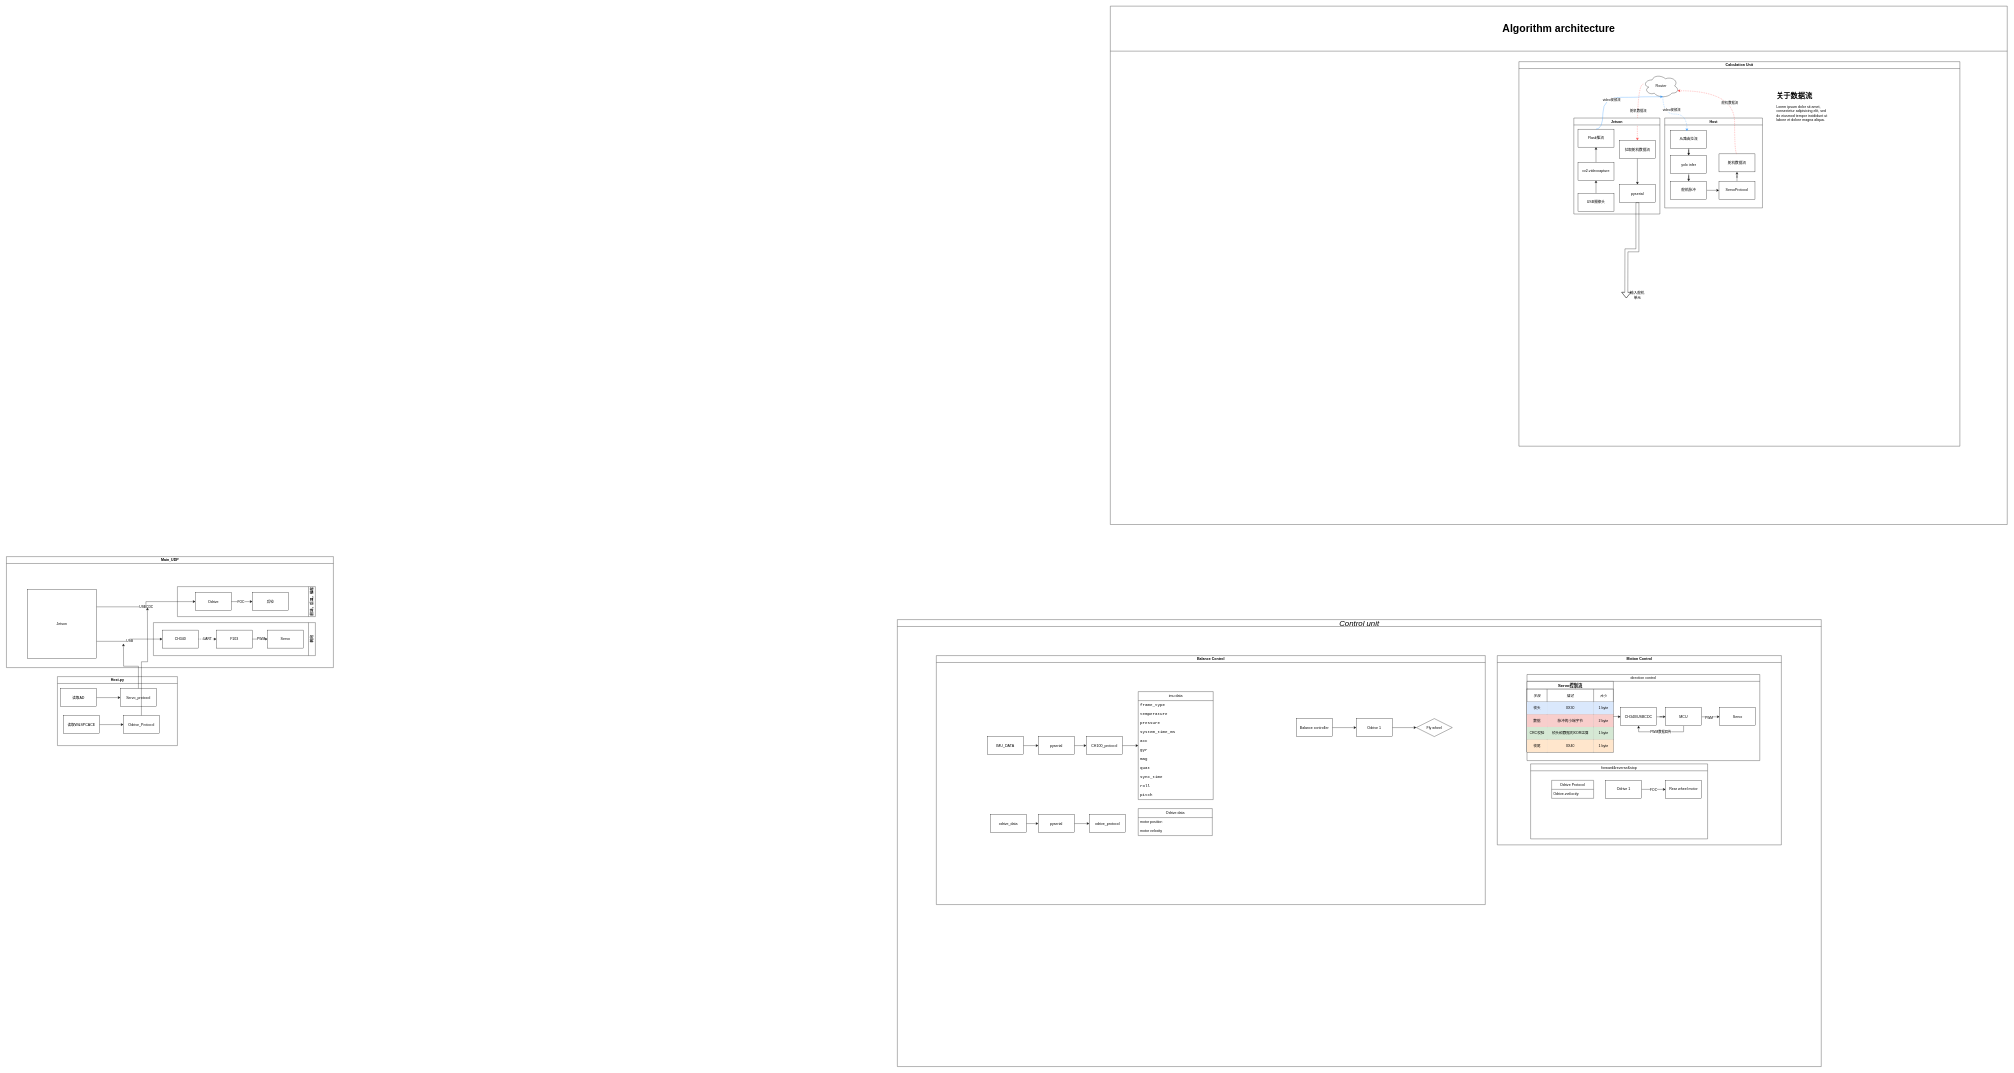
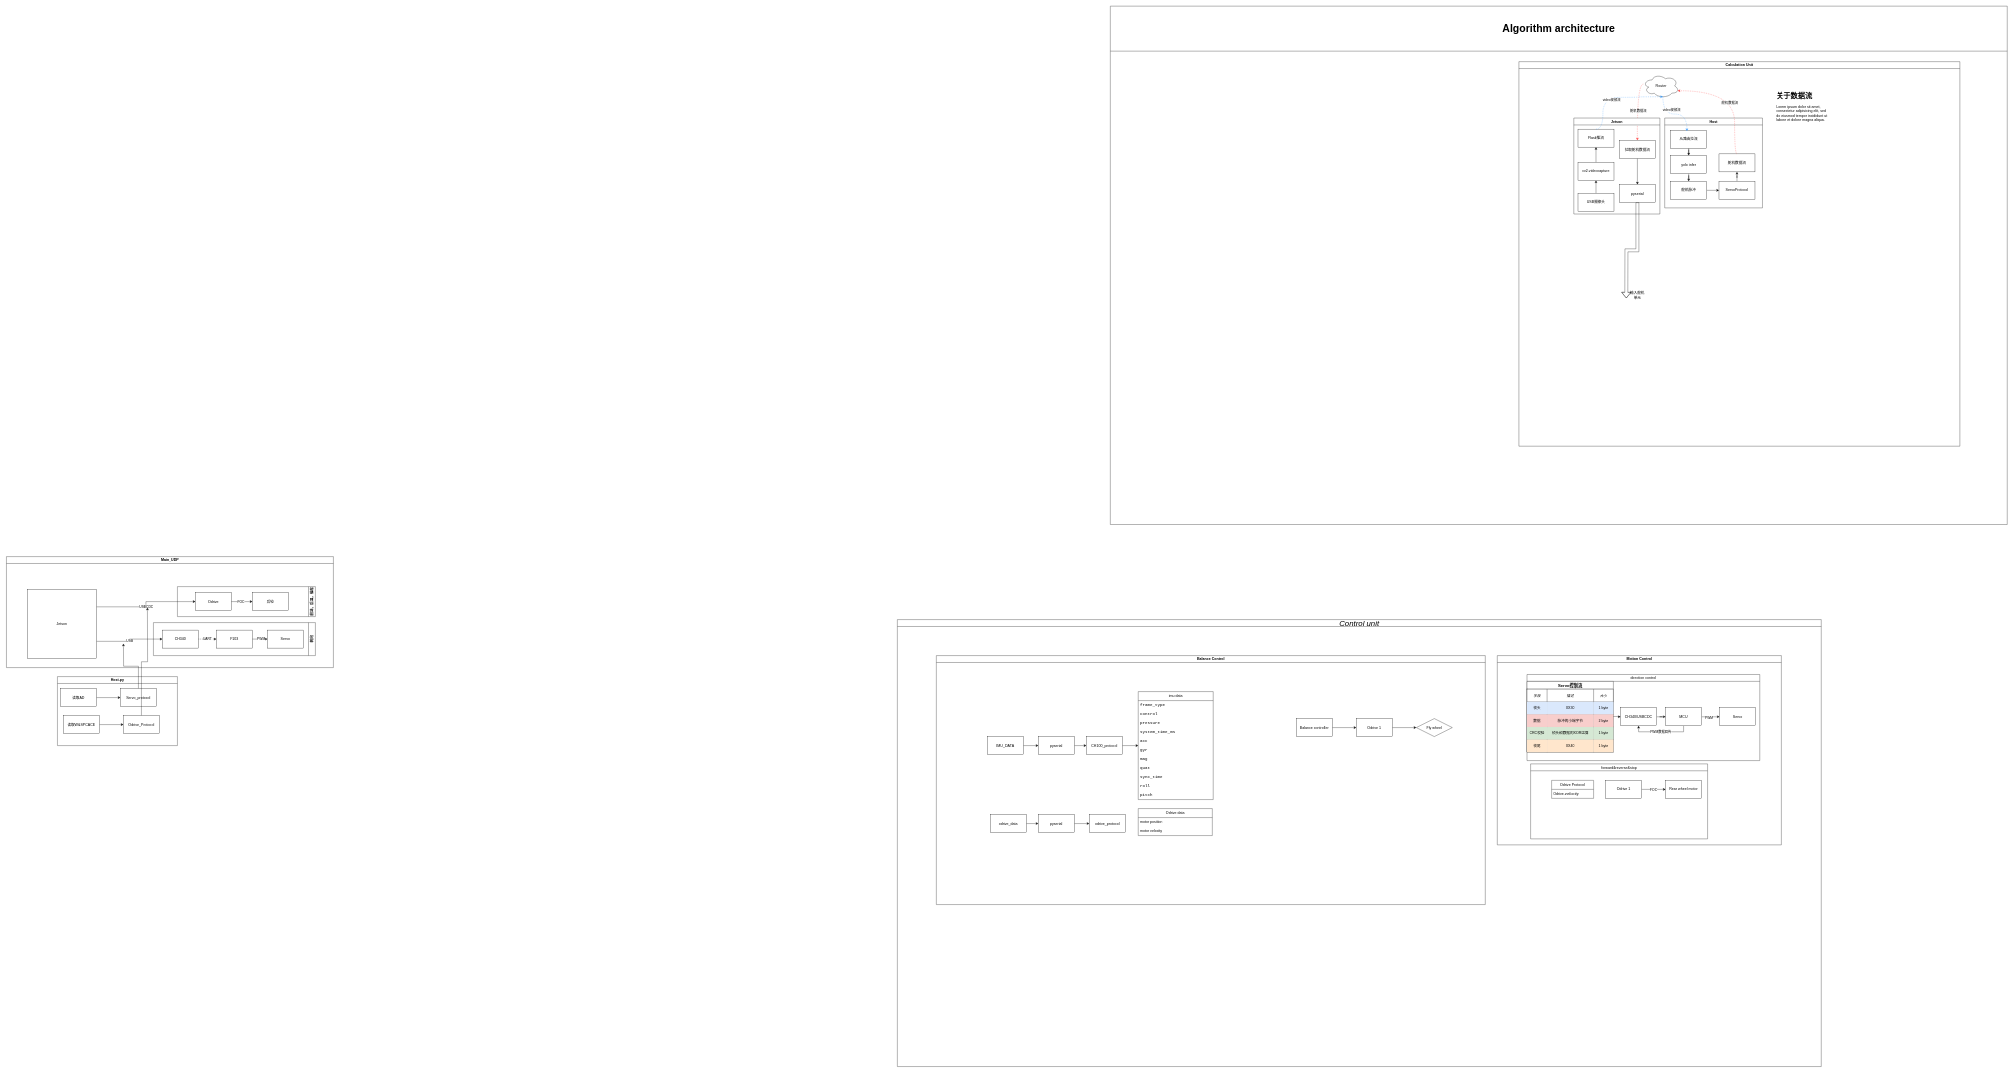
(1618, 97) -> (1618, 97)
(1151, 714) -> (1146, 714)
